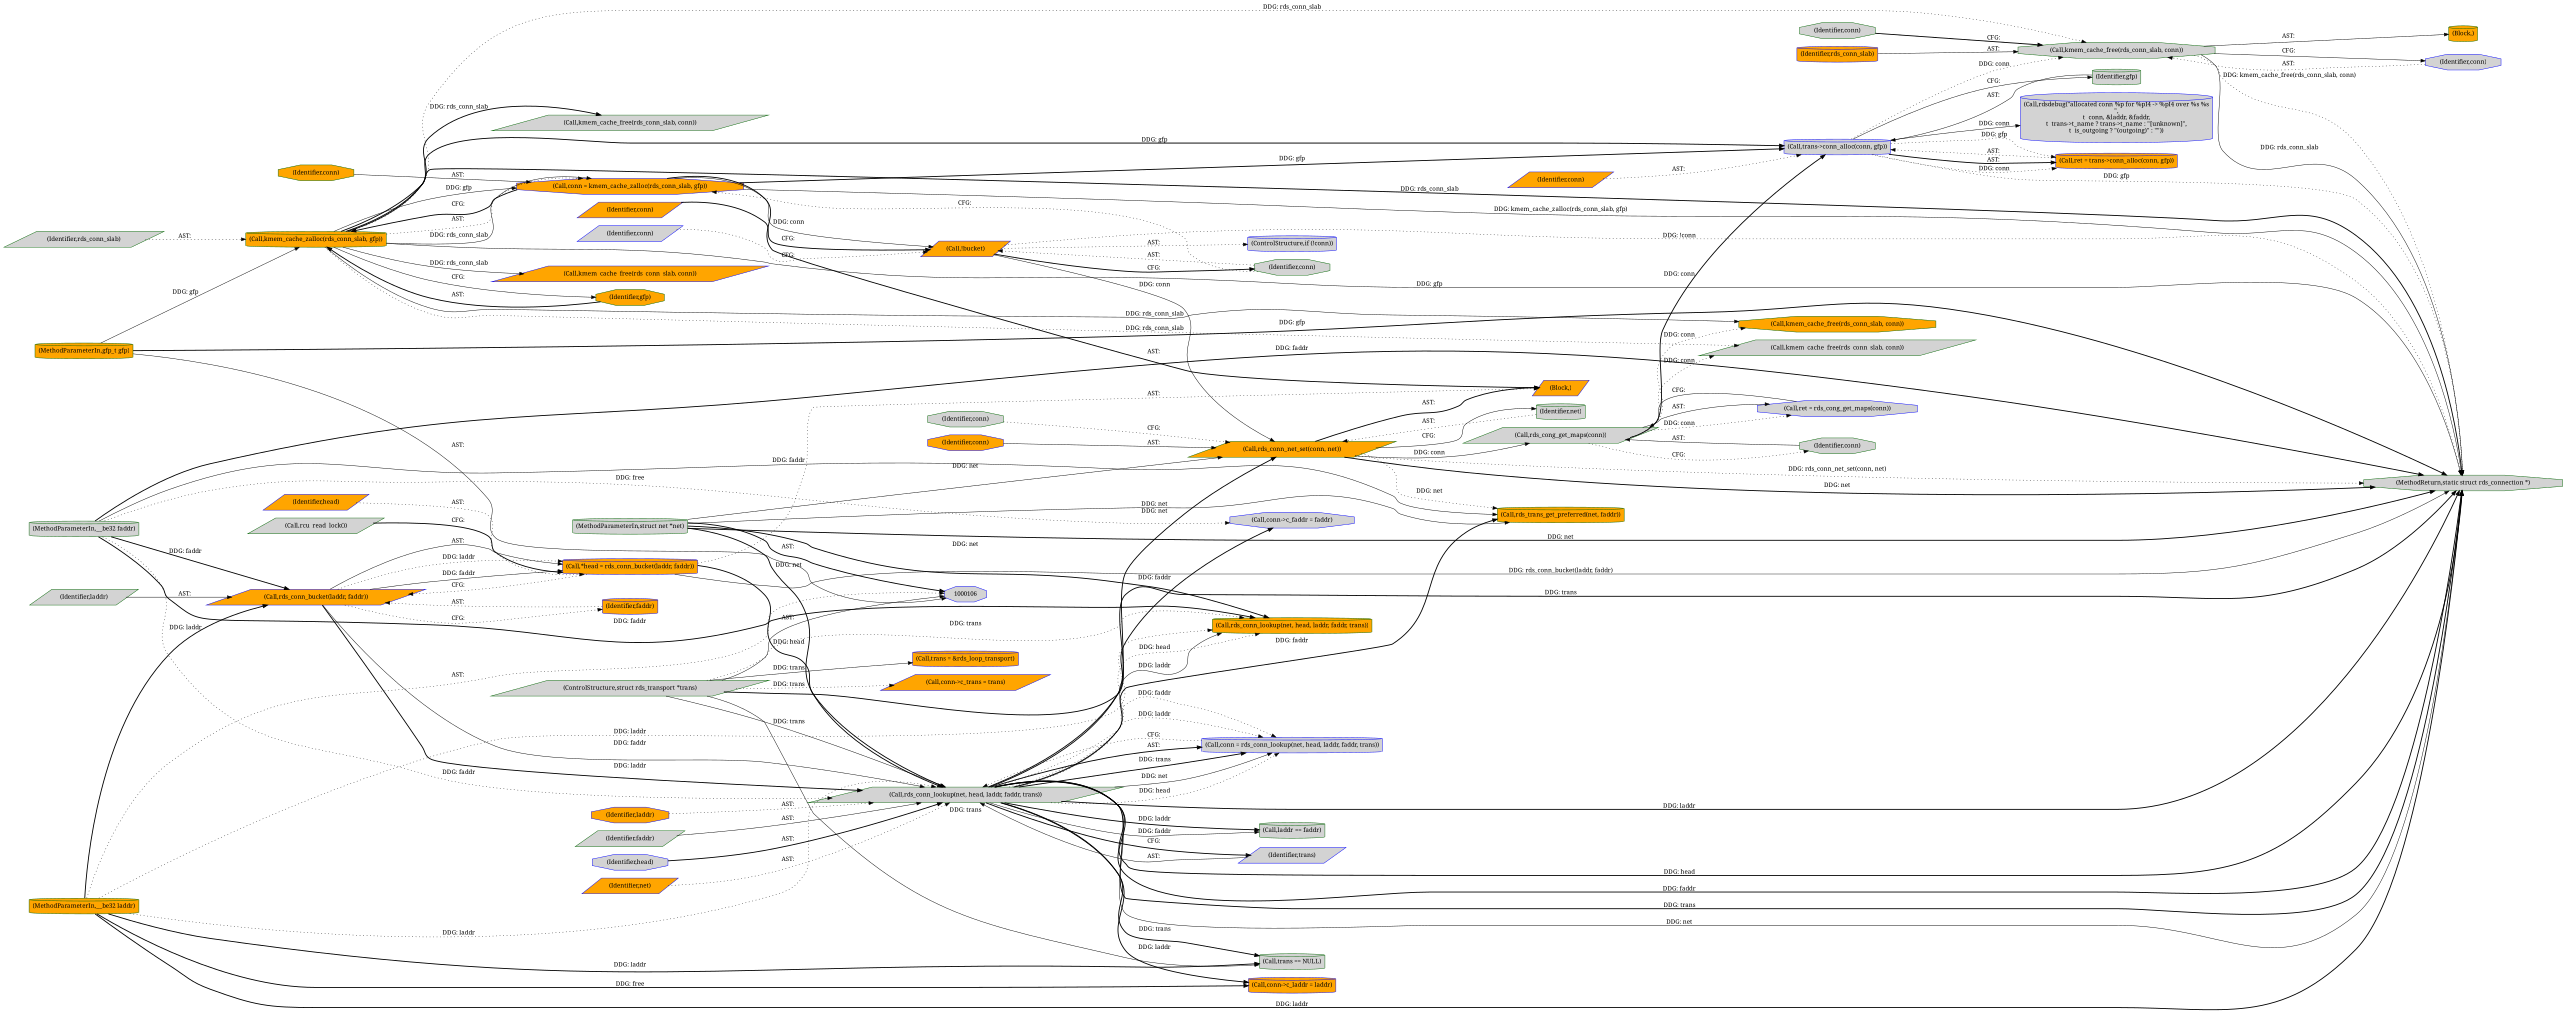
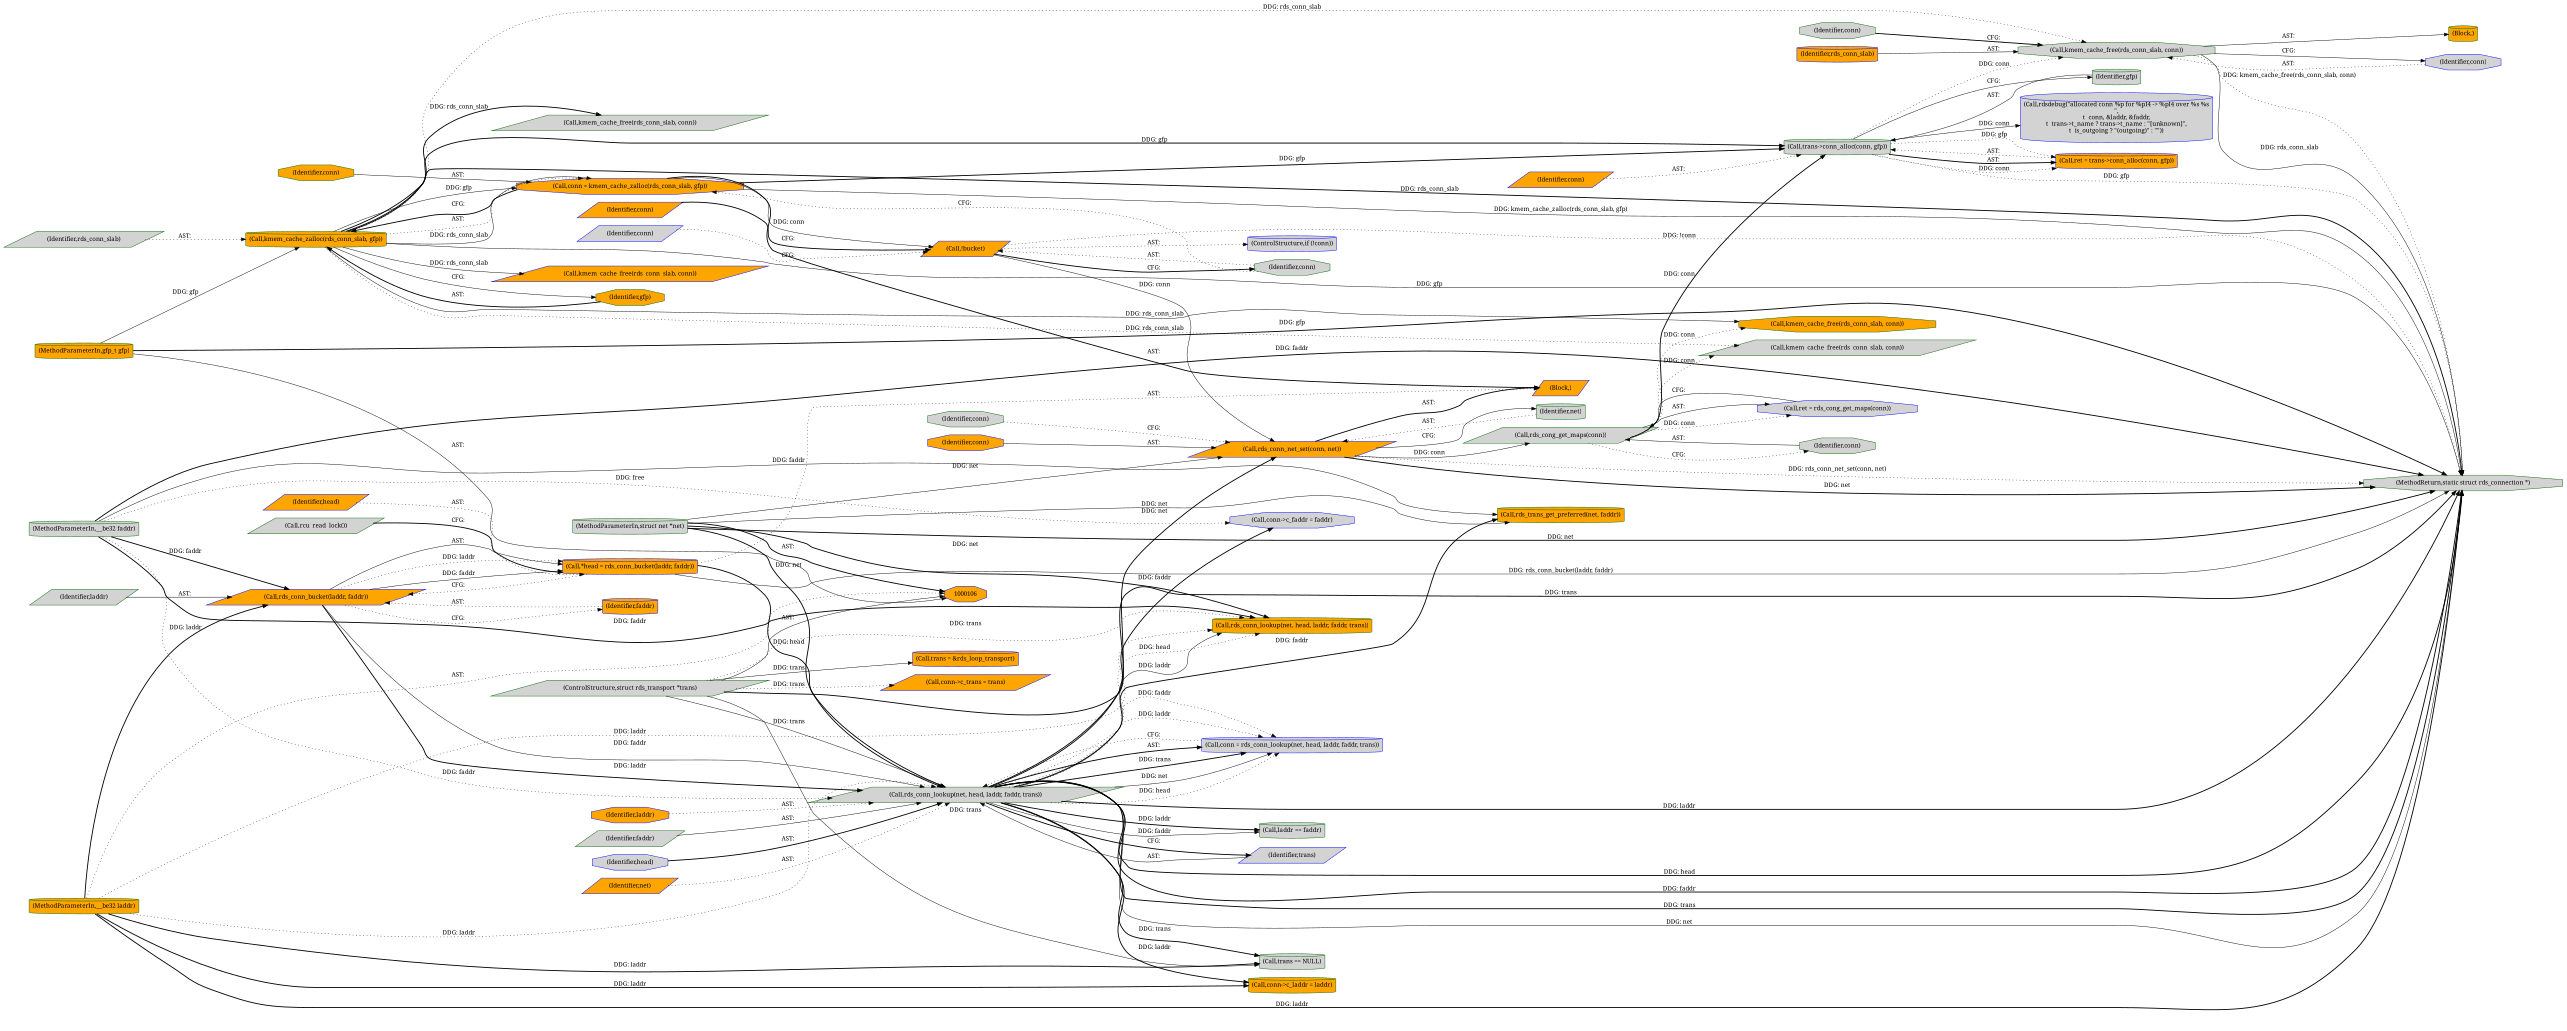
(1837, 147) -> (1837, 147)
(1292, 449) -> (1292, 449)
(1416, 498) -> none
(966, 594) -> (966, 594)
(630, 984) -> (630, 984)
(1292, 985) -> (1292, 985)
